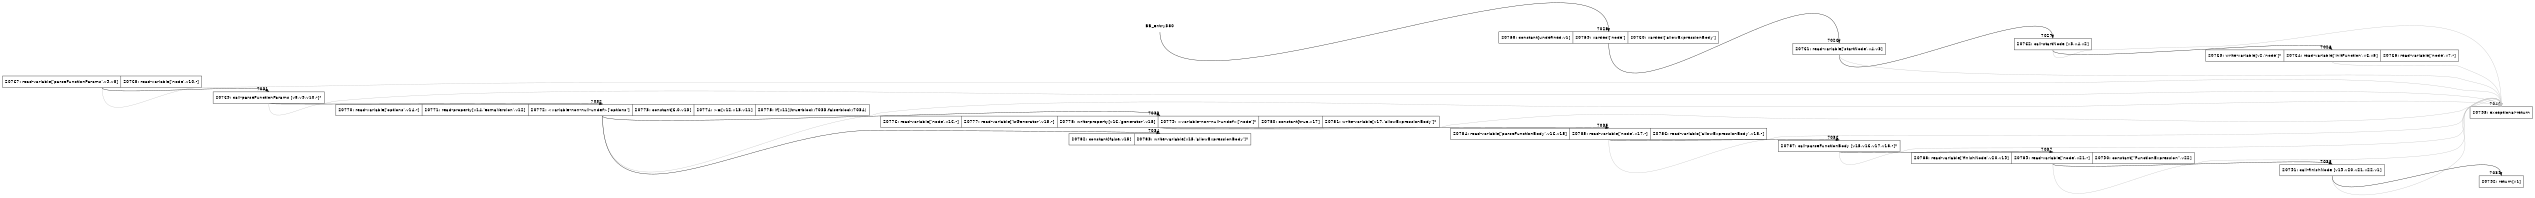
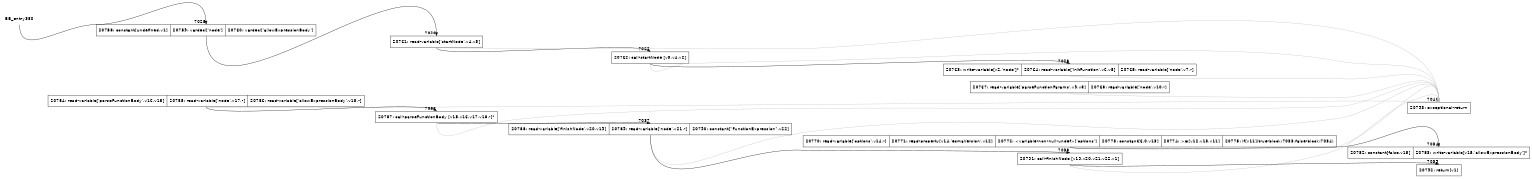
(269, 98) -> none
(1160, 122) -> none
